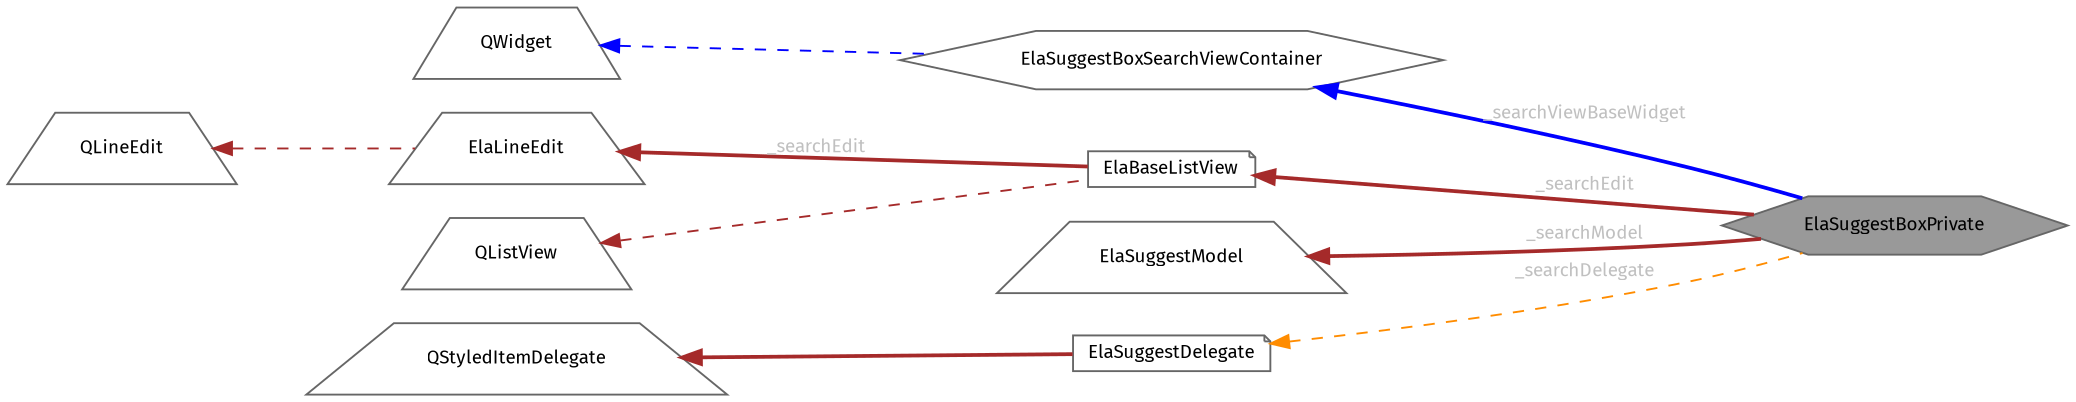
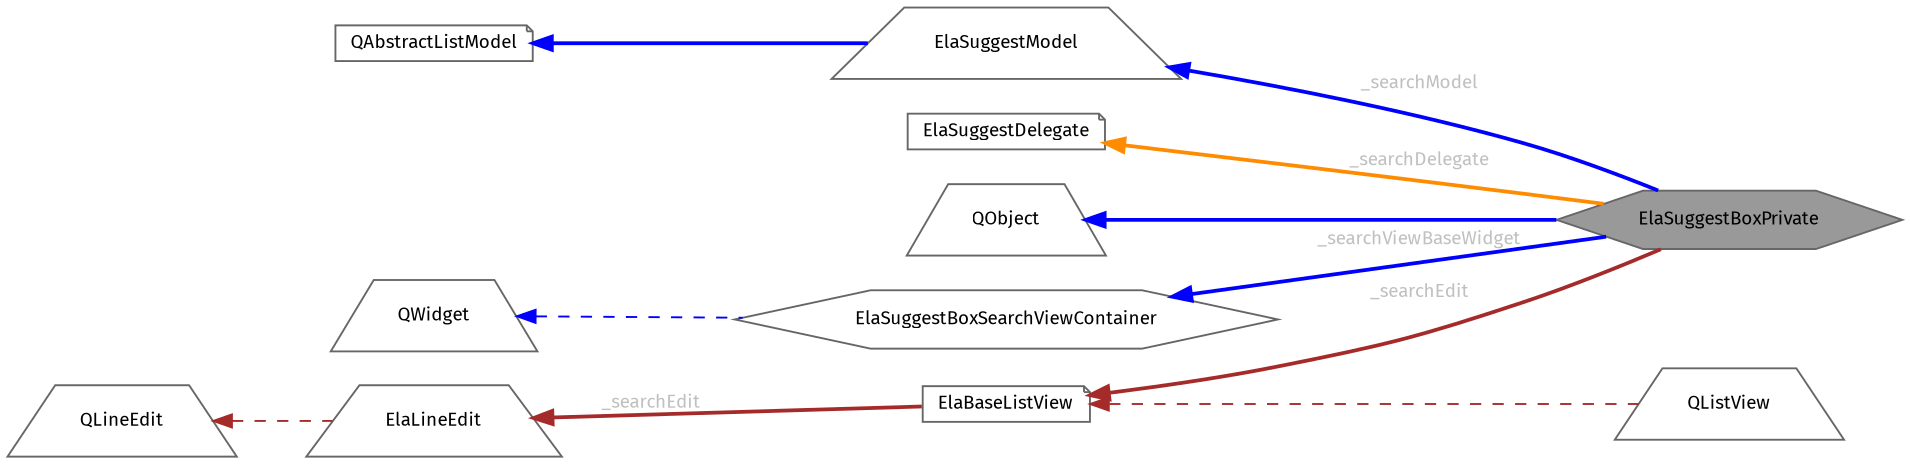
none -> (434, 43)
(854, 210) -> (1374, 404)
none -> (1006, 220)
(1545, 251) -> (1427, 118)
(1548, 307) -> (1364, 174)
(517, 359) -> none
